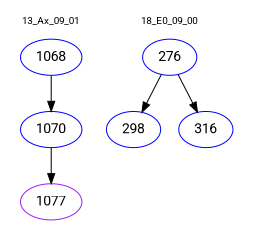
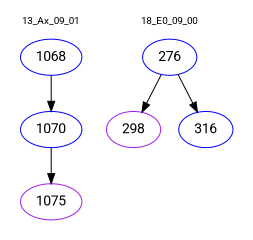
(134, 130) -> (134, 130)
(51, 202) -> (51, 202)
